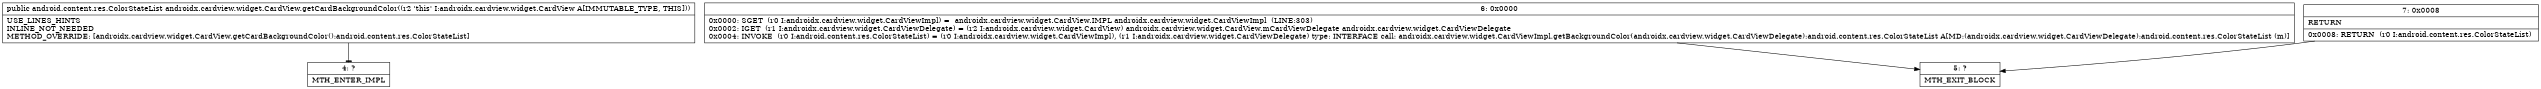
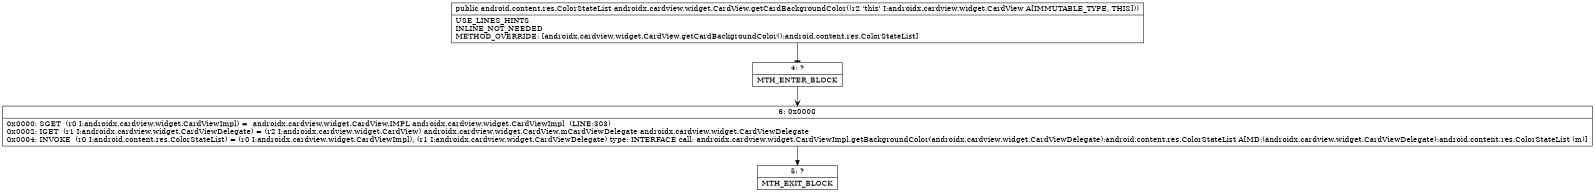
(2421, 23) -> none
(349, 80) -> (797, 80)
none -> (797, 94)
